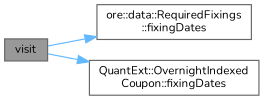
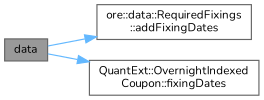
(174, 22) -> (174, 22)
(26, 50) -> (26, 50)
